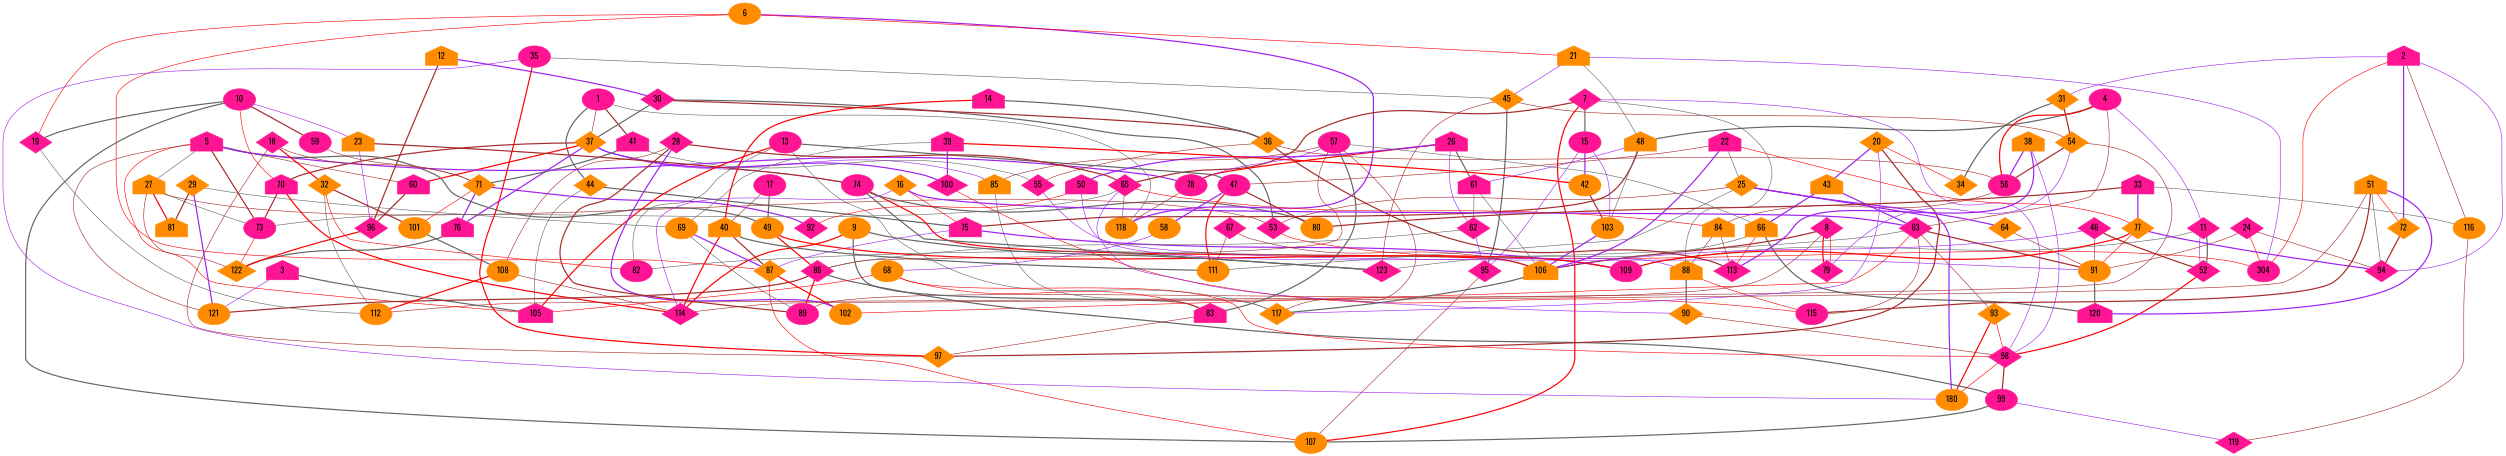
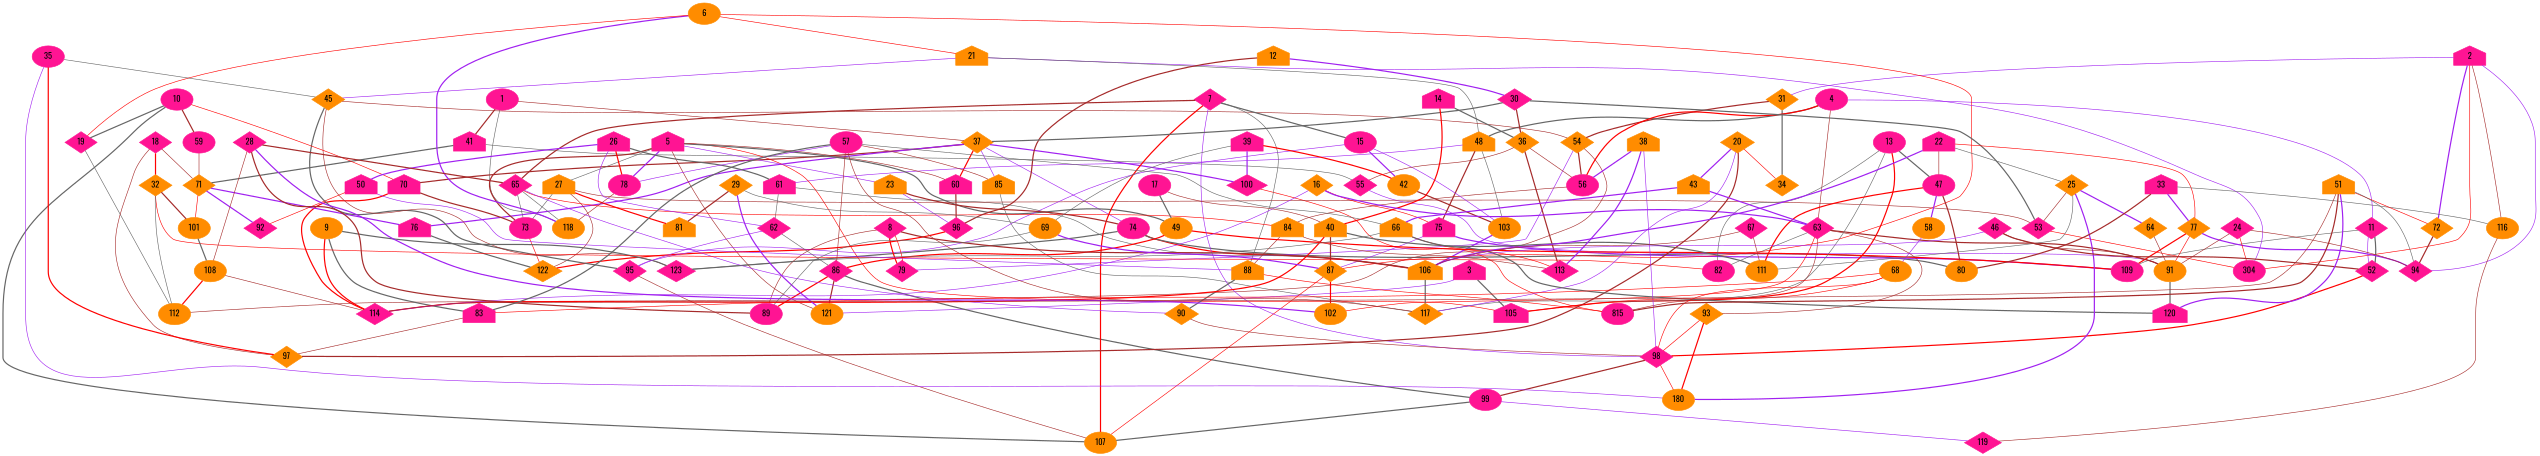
(301, 119) -> (798, 167)
(590, 185) -> none
(1812, 314) -> (1618, 314)
